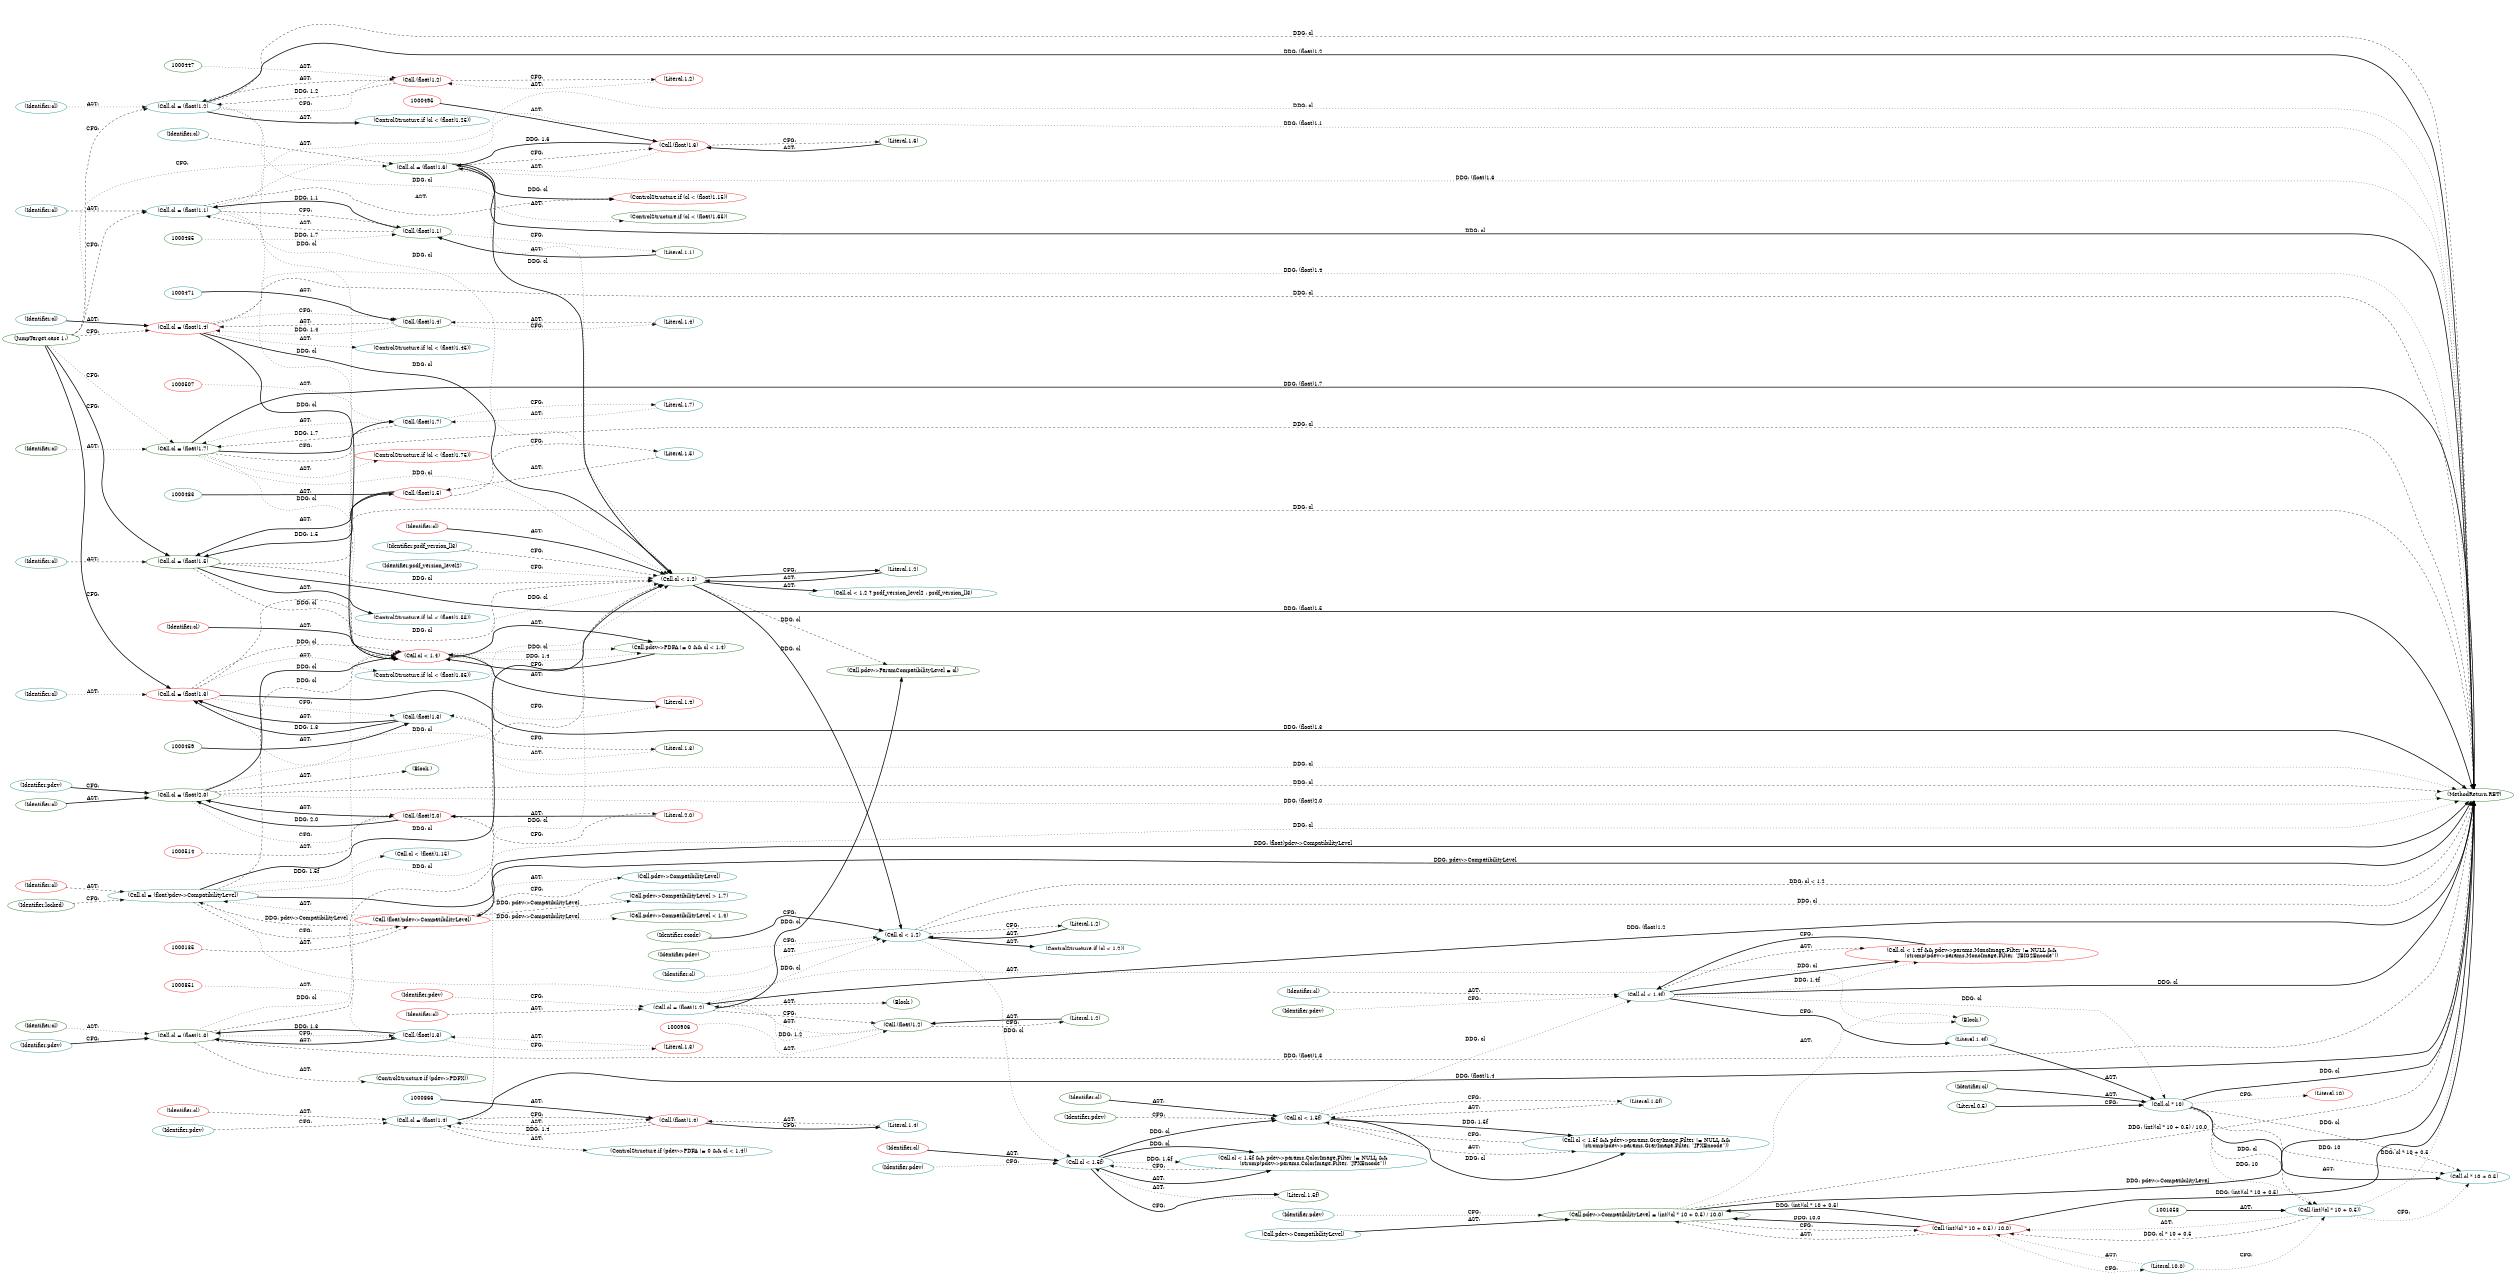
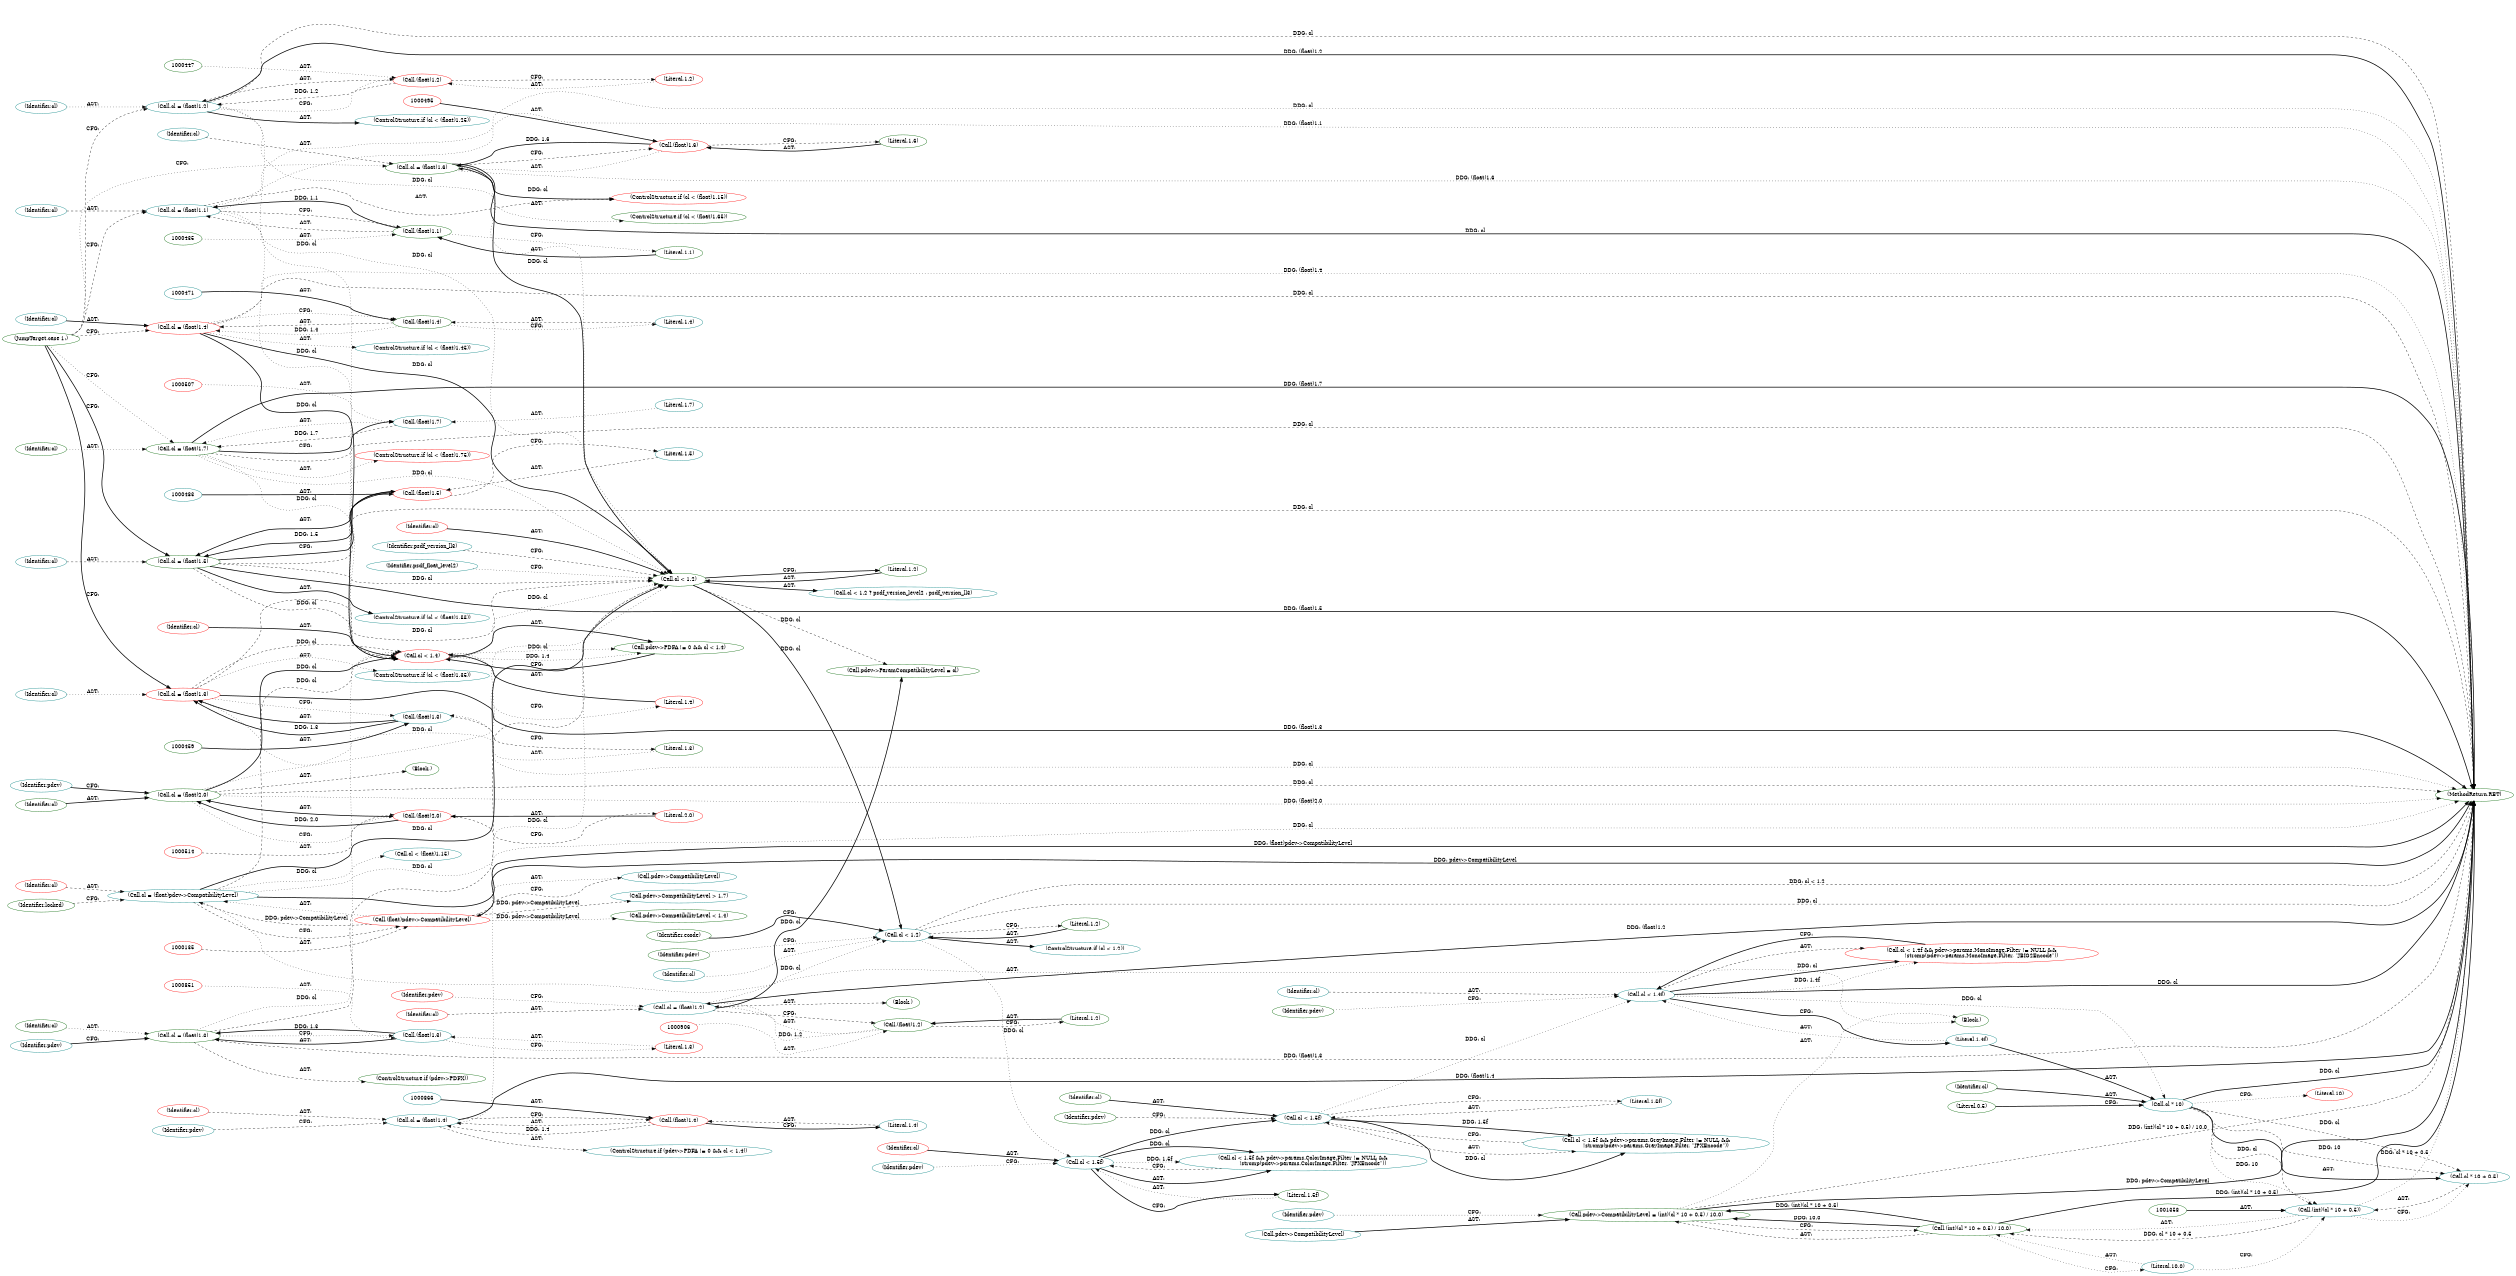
(307, 235) -> (307, 235)
(548, 406) -> none
none -> (327, 552)
(422, 566) -> (422, 566)
(307, 872) -> (307, 872)
none -> (1804, 1034)
none -> (2423, 1203)
(1972, 1229) -> (1972, 1229)
